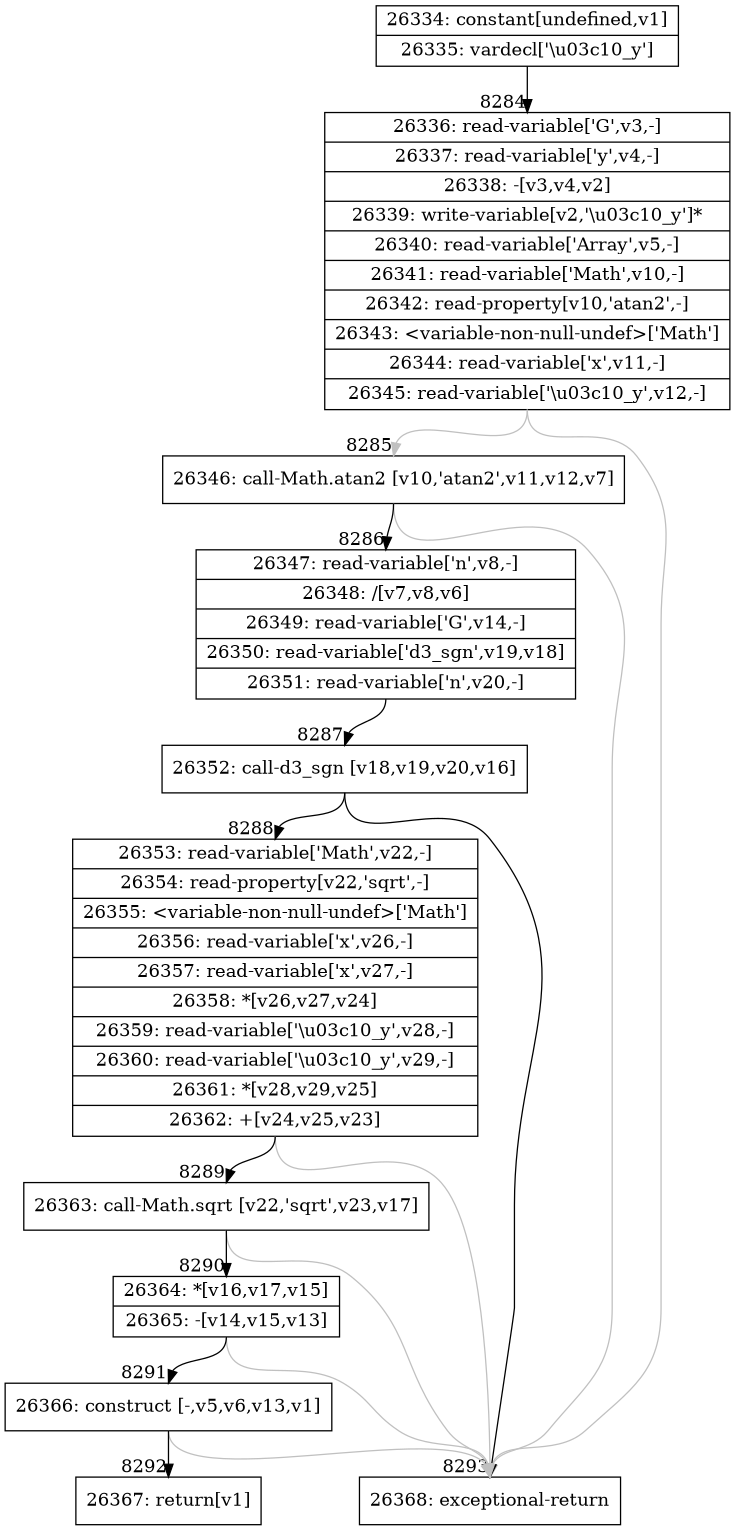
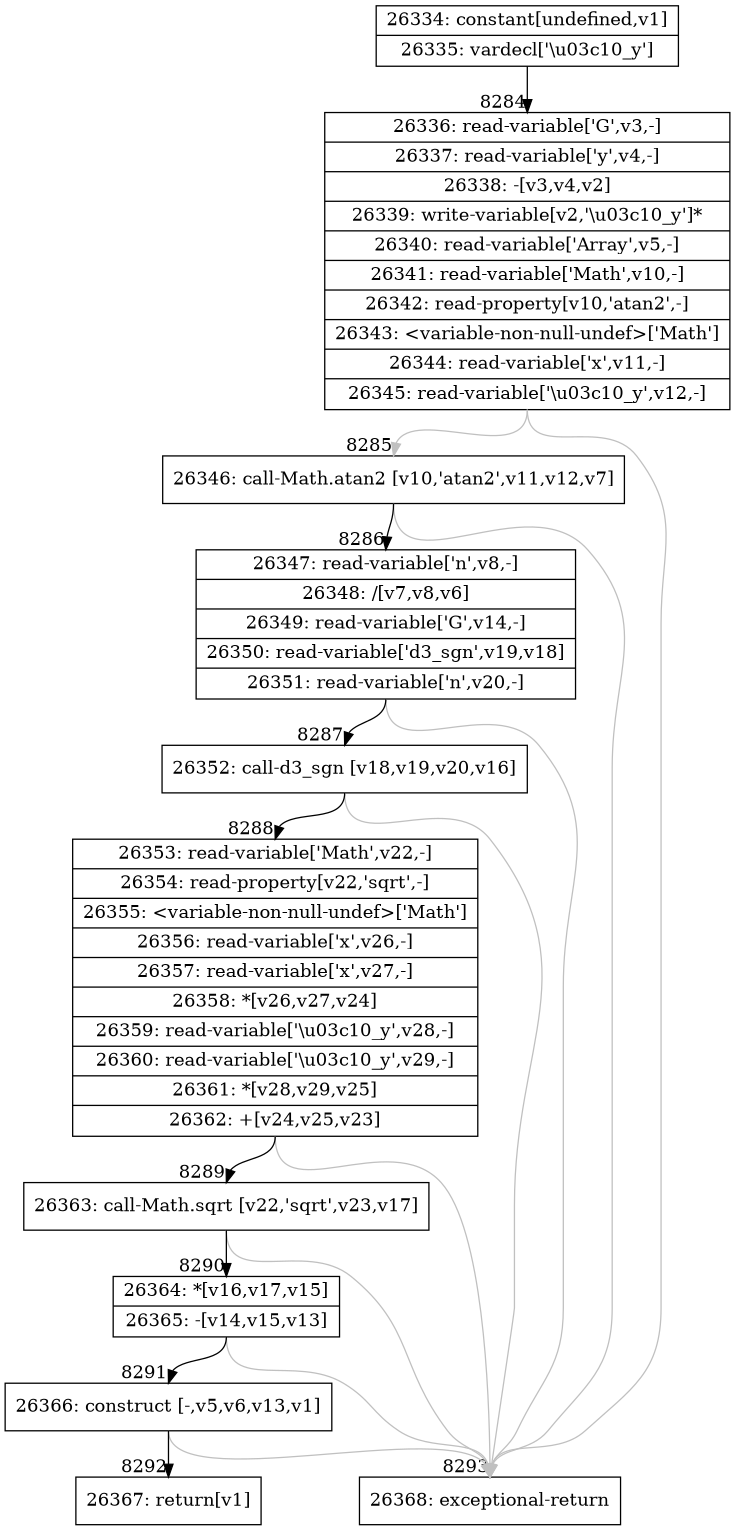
none -> (563, 1020)
(531, 1062) -> (531, 1062)
